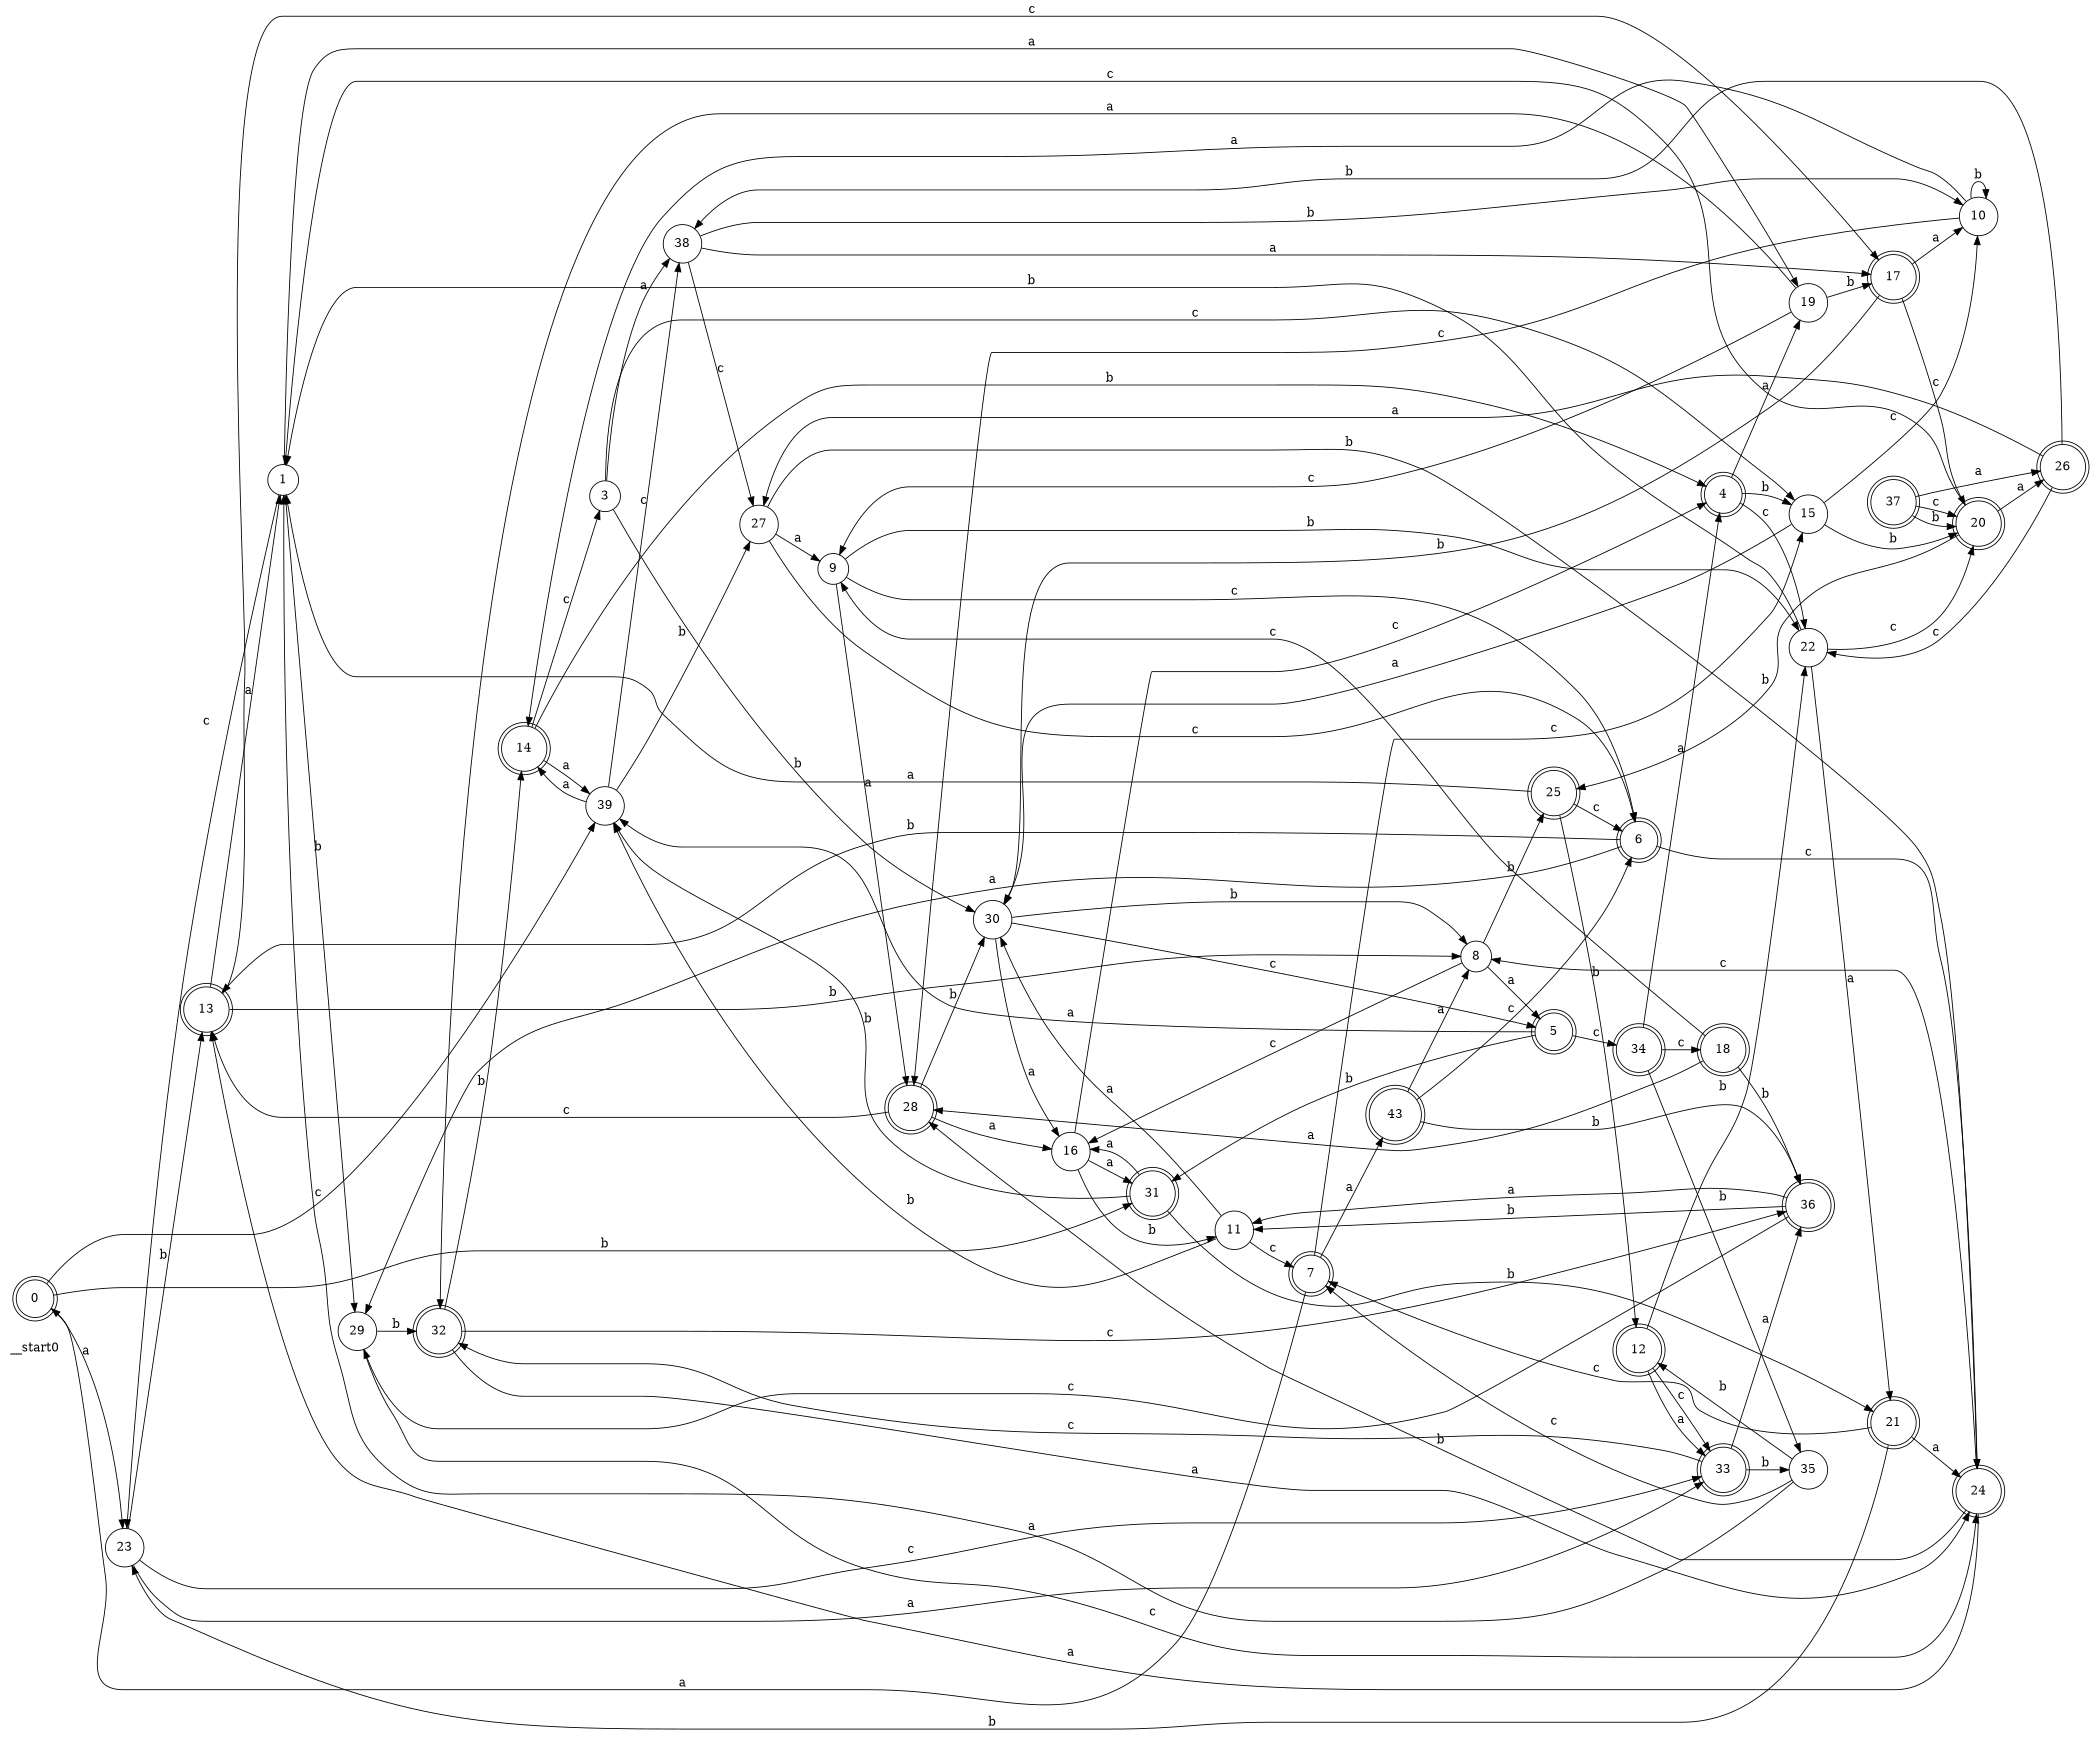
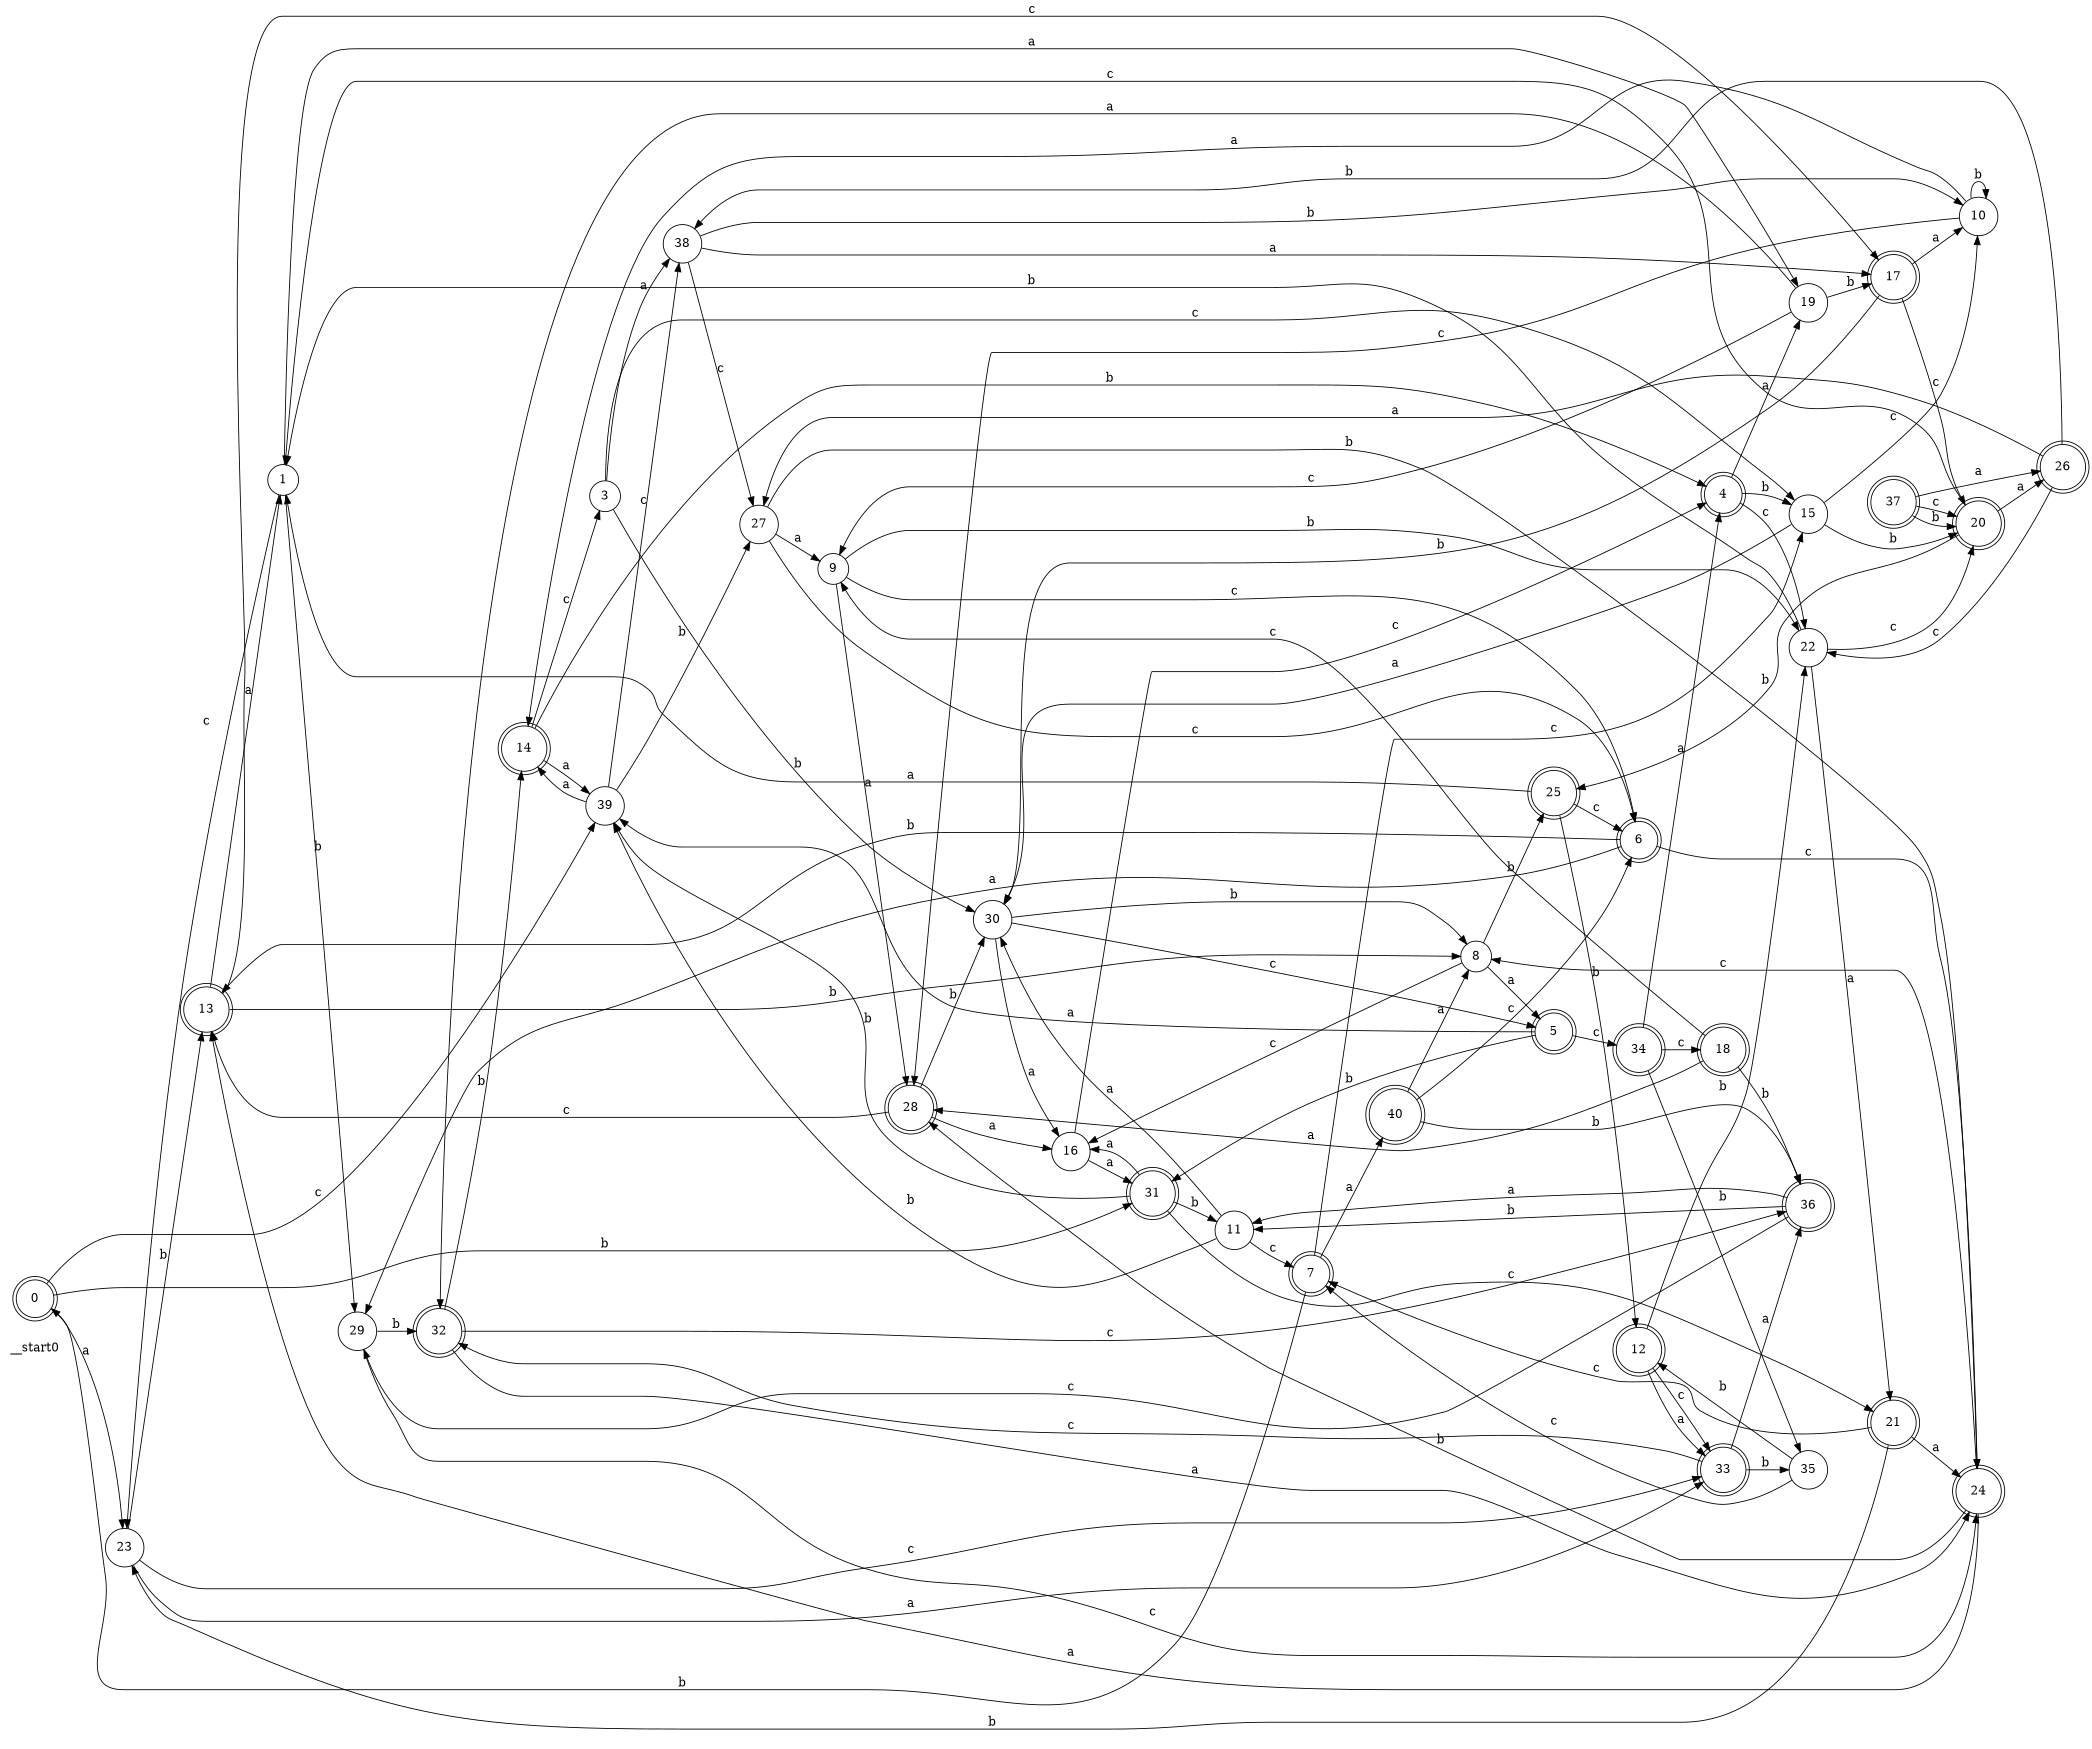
(1395, 1115) -> (1395, 1115)
(1127, 1235) -> (1192, 1210)
(1511, 1275) -> (1511, 1275)
(625, 1494) -> none
(682, 1683) -> (682, 1683)
